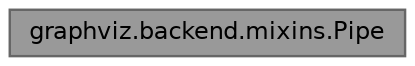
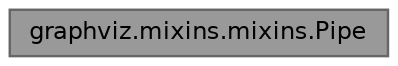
(207, 33) -> (199, 33)
